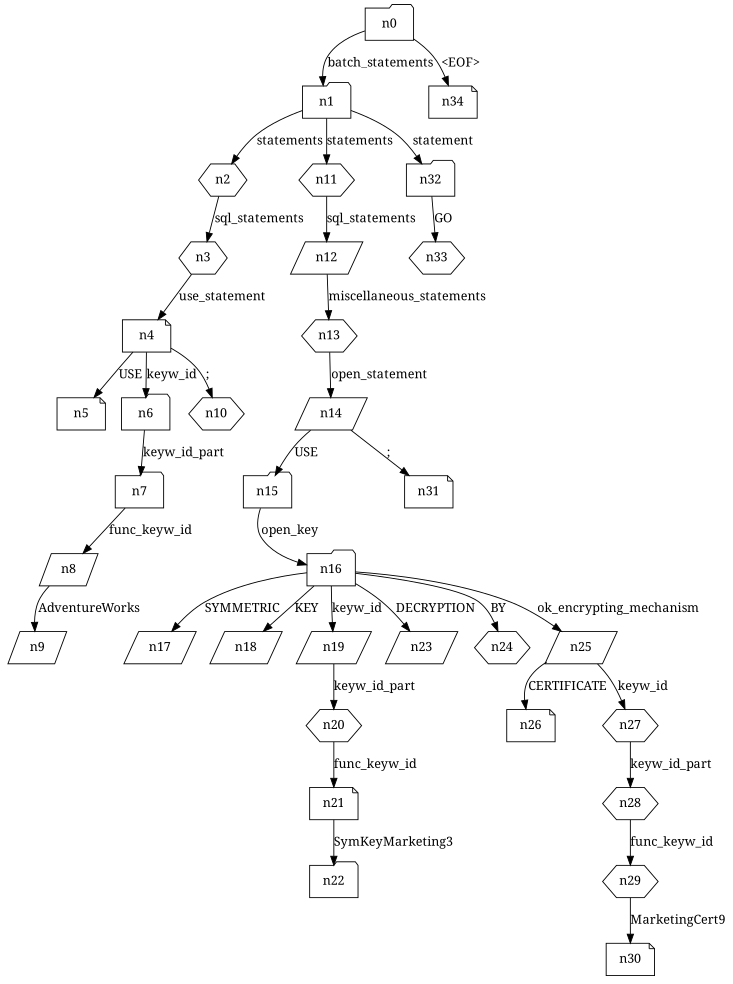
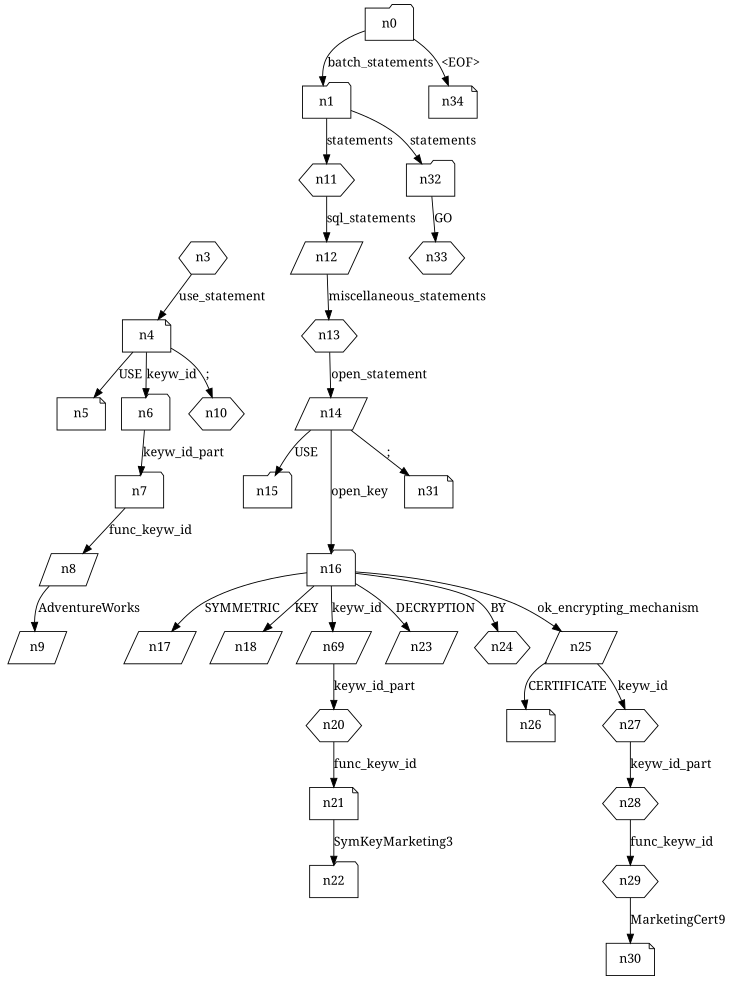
(443, 141) -> (443, 141)
(223, 180) -> none
(266, 543) -> (331, 487)
(334, 648) -> (334, 648)
